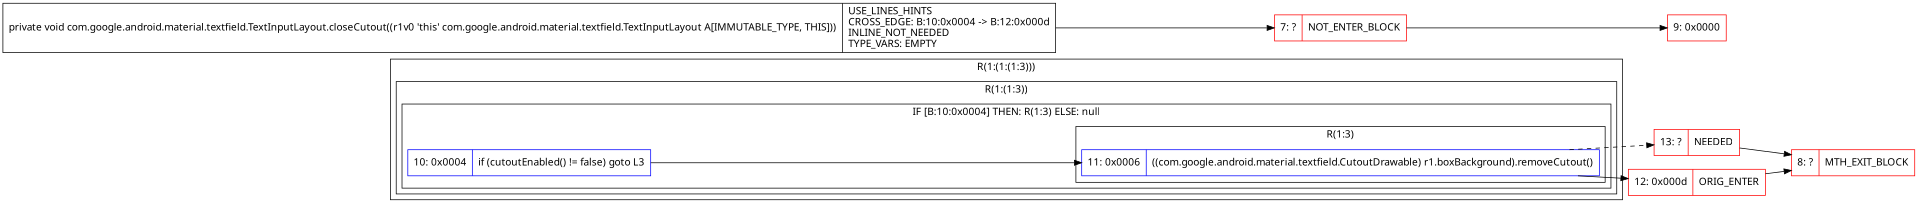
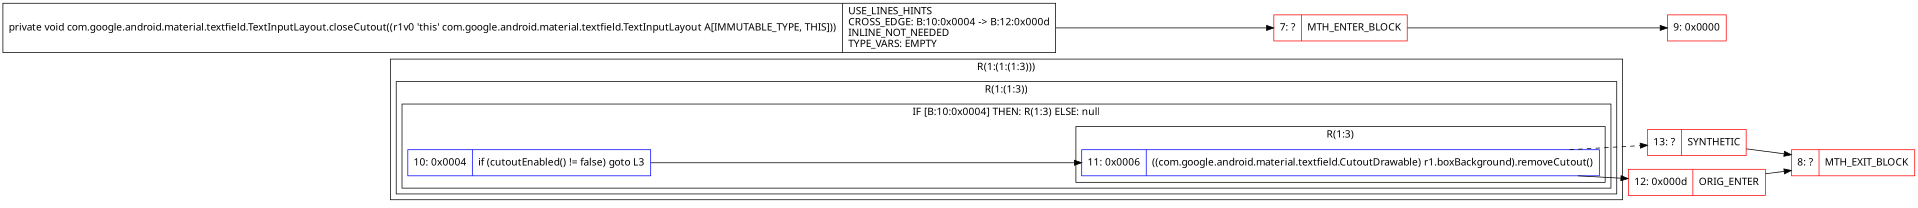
(1354, 28) -> (1354, 28)
(1714, 142) -> (1714, 142)
